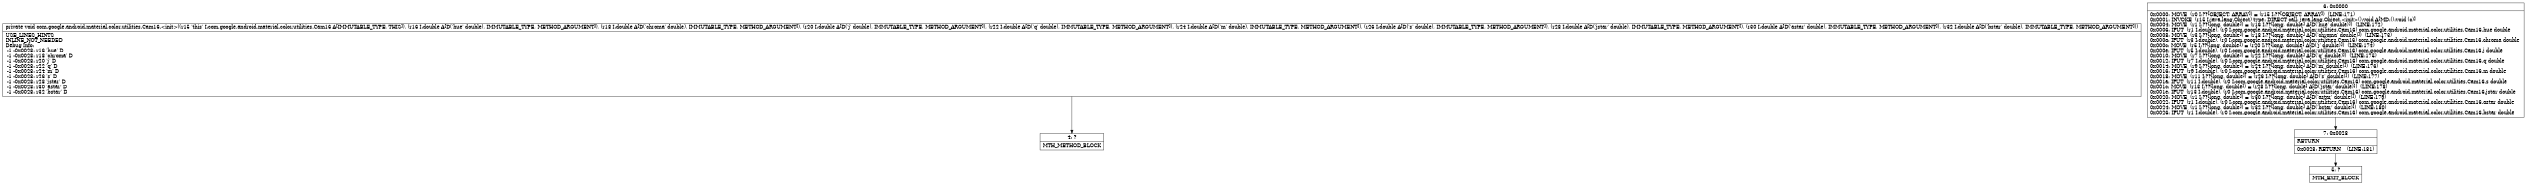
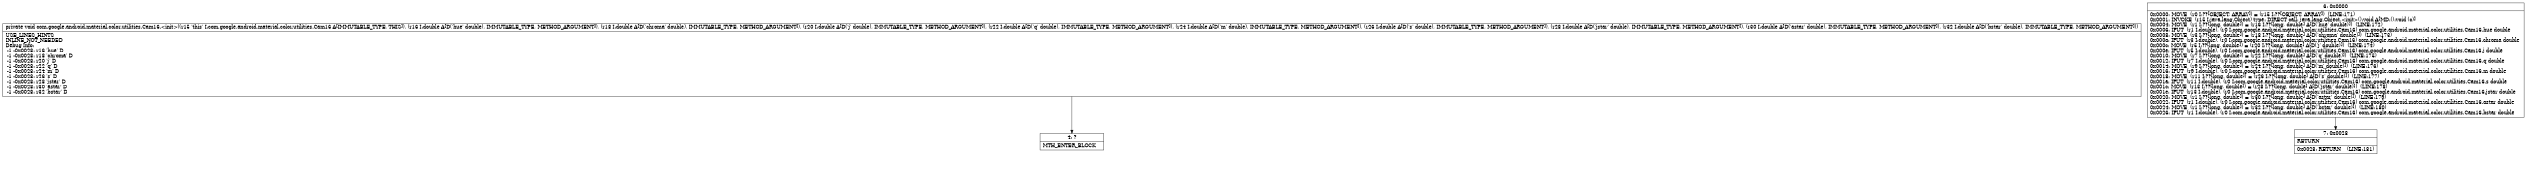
(1072, 146) -> (1069, 146)
(2336, 174) -> none
